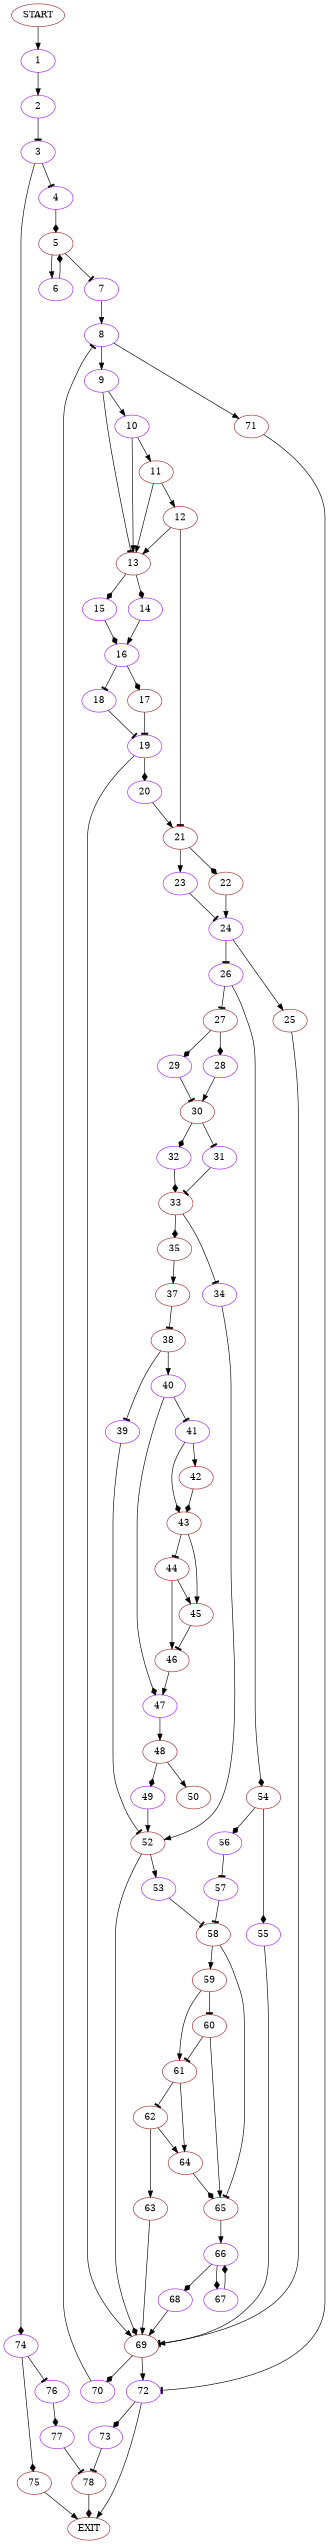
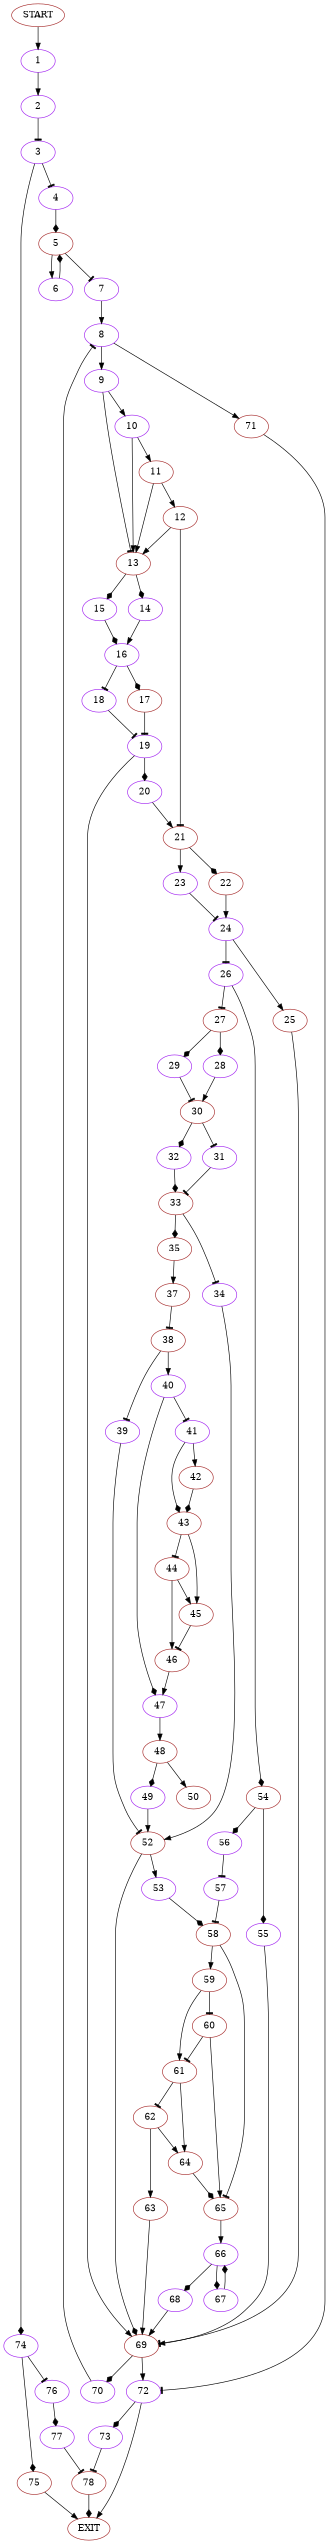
(185, 1911) -> (183, 1909)
